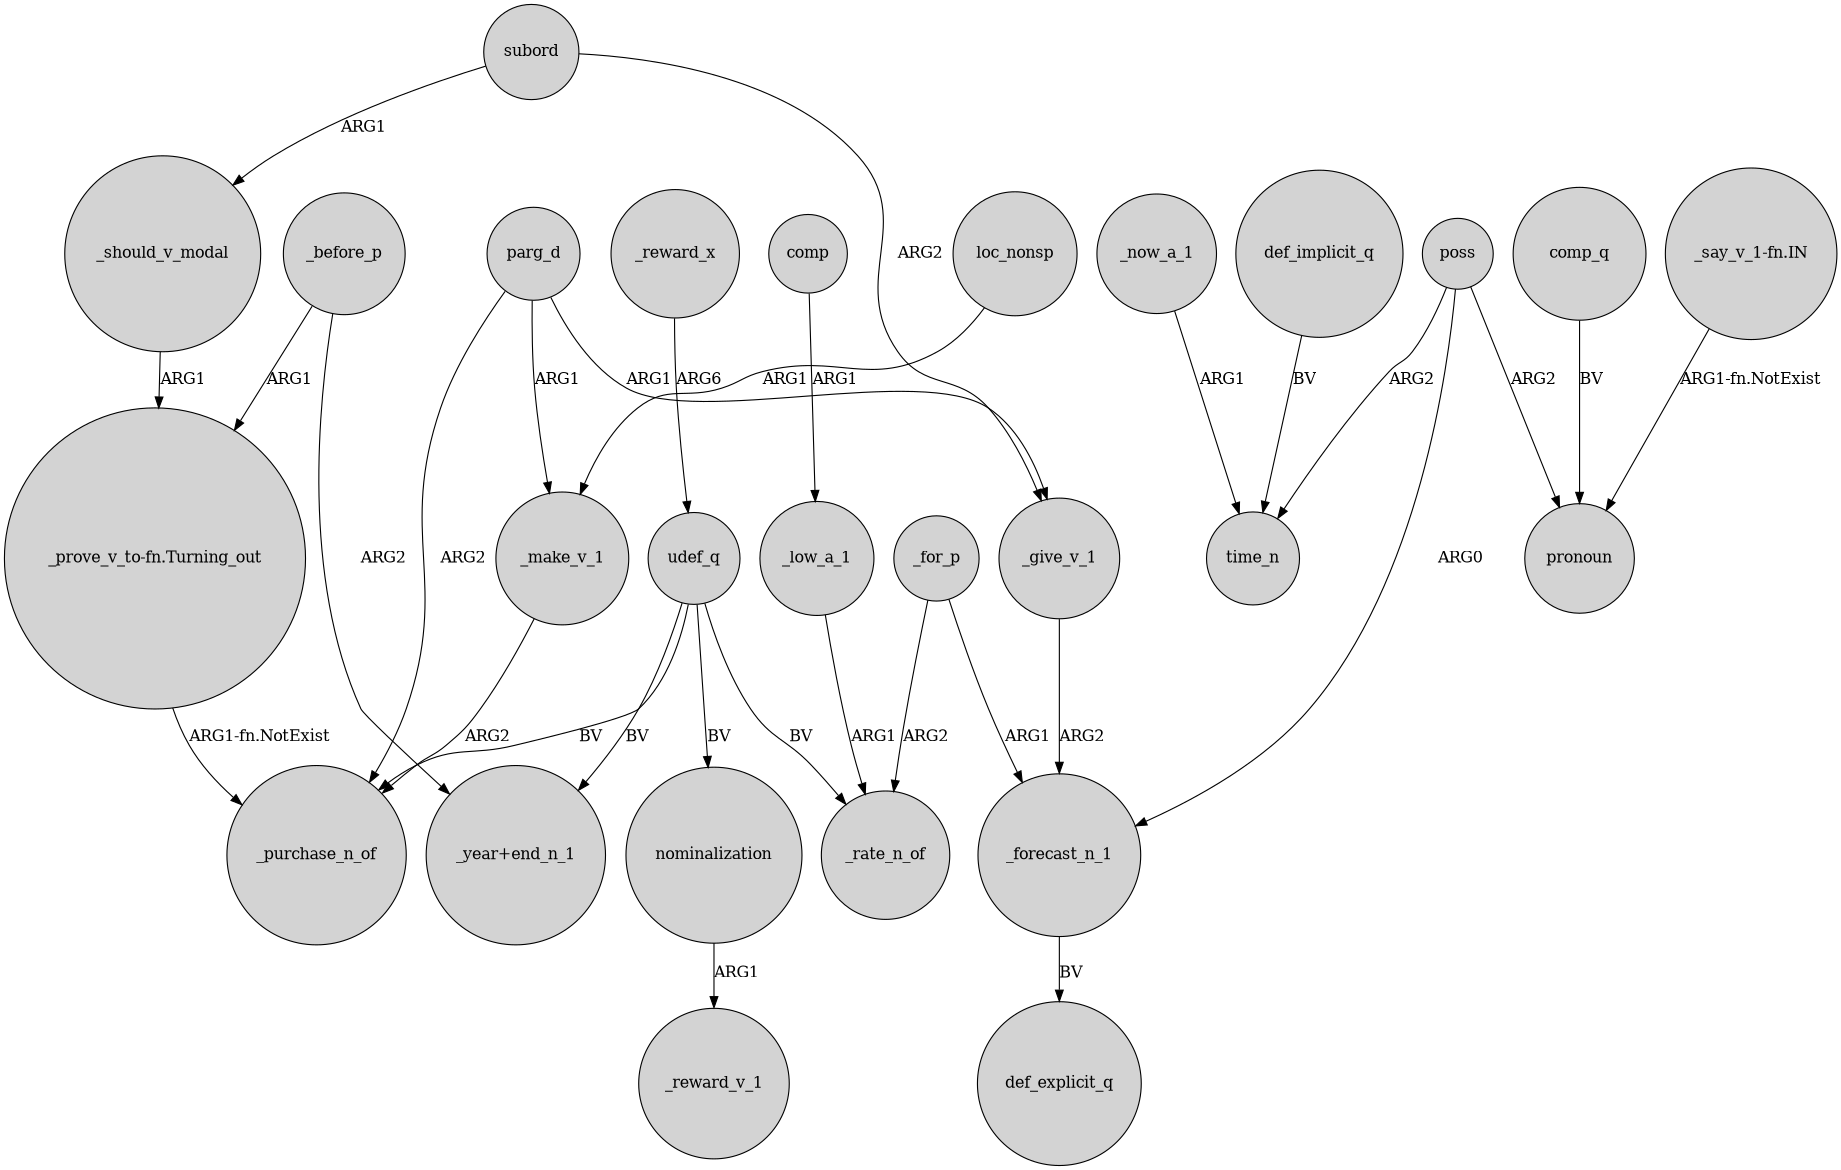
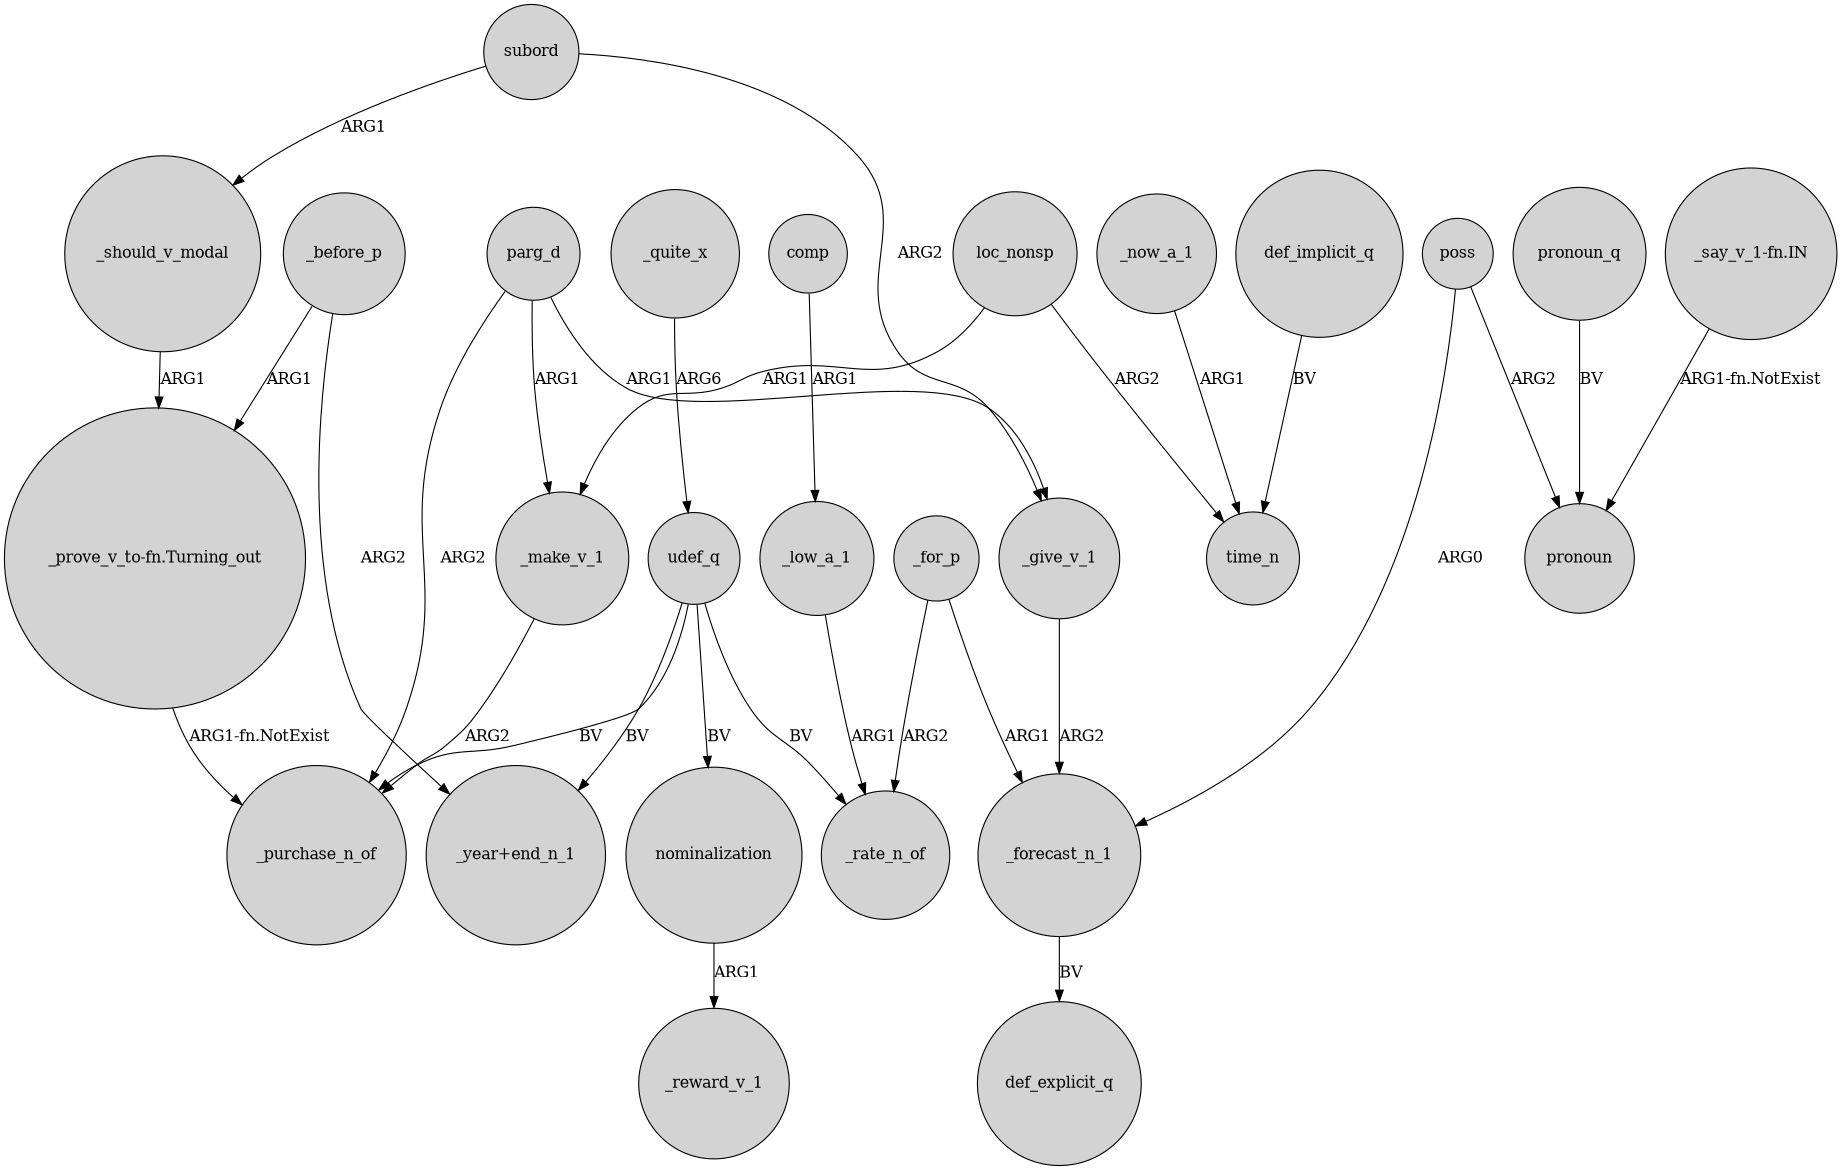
(675, 254) -> (675, 254)
(1580, 254) -> (1580, 254)
(1366, 398) -> (1133, 409)
